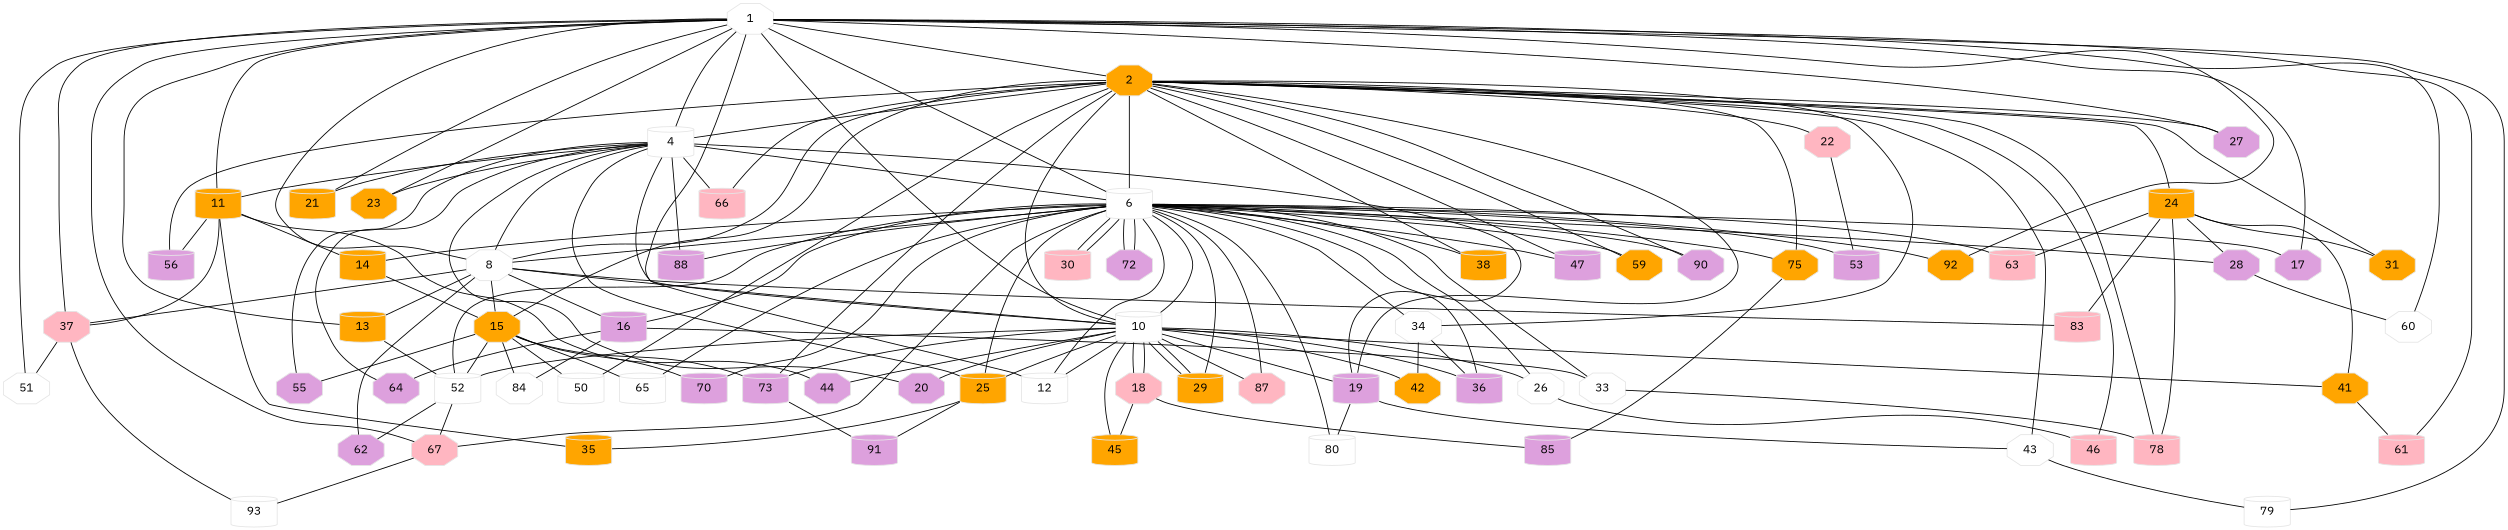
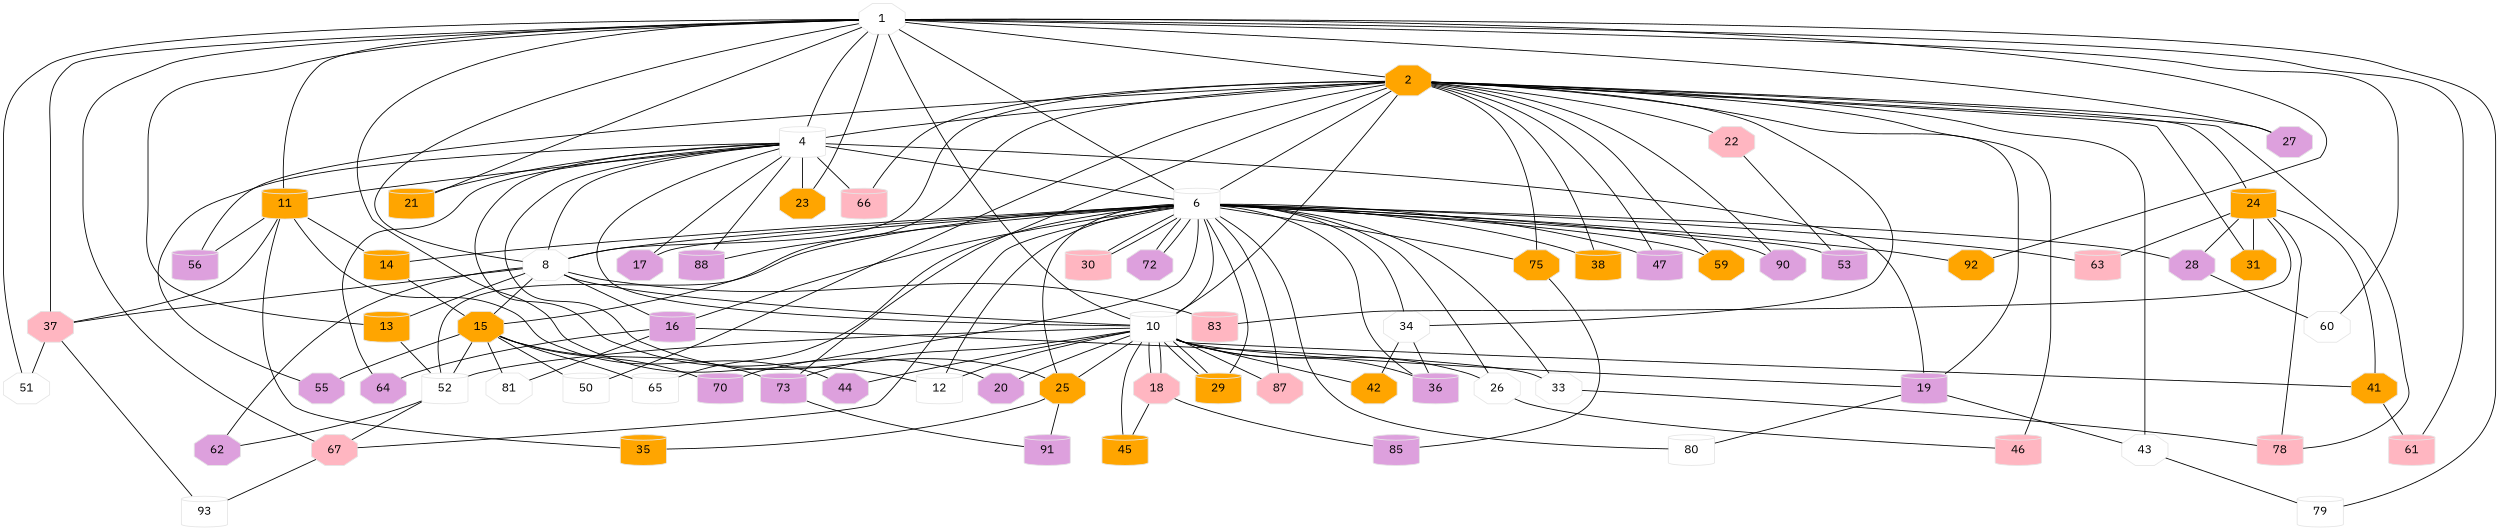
(1807, 43) -> (717, 203)
(519, 388) -> (509, 388)
(983, 388) -> (1063, 388)
